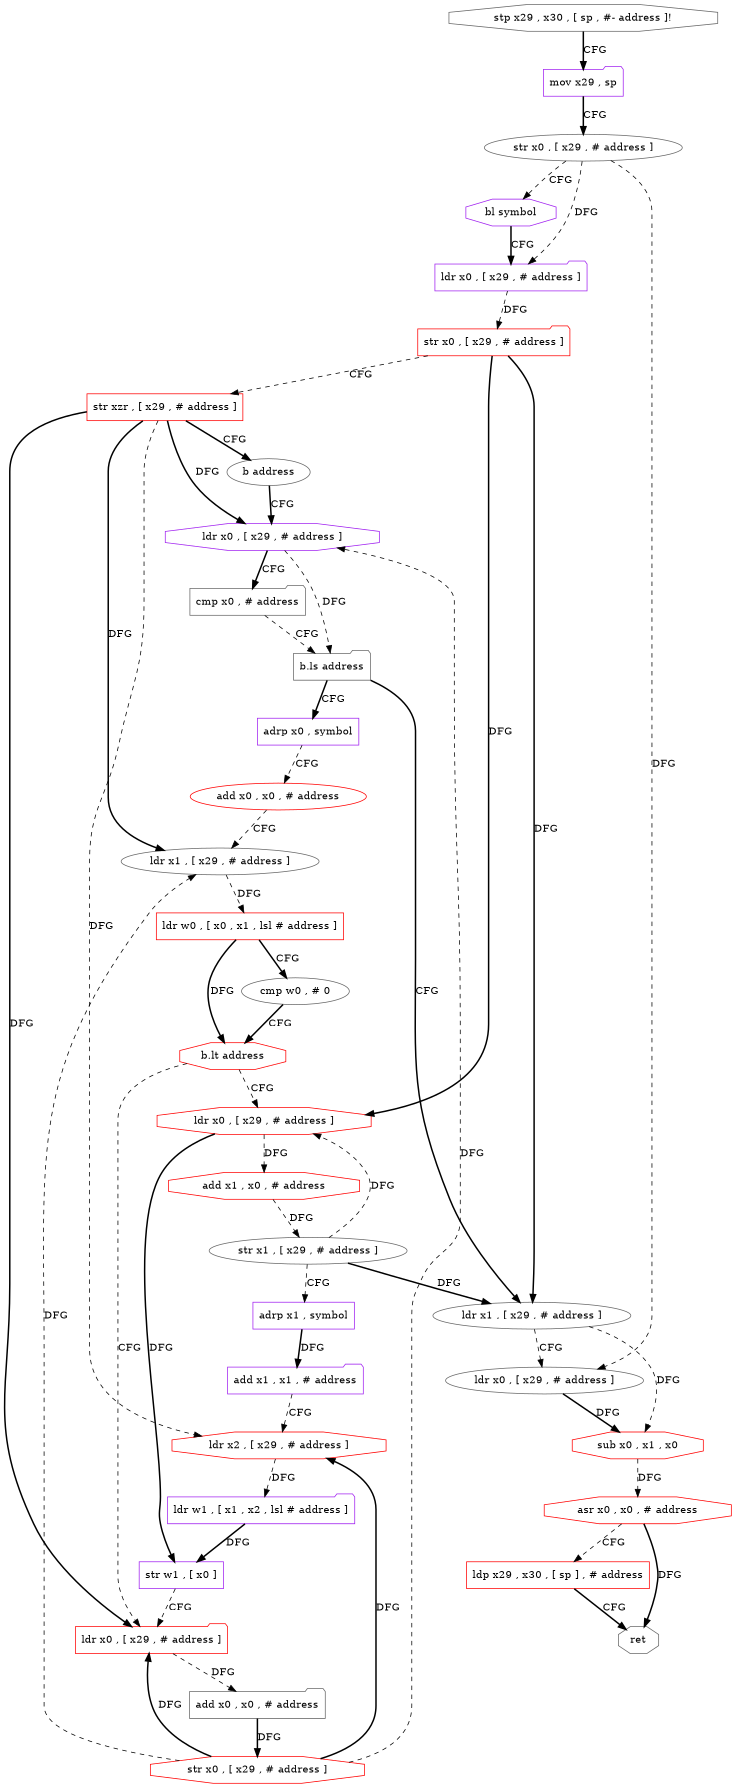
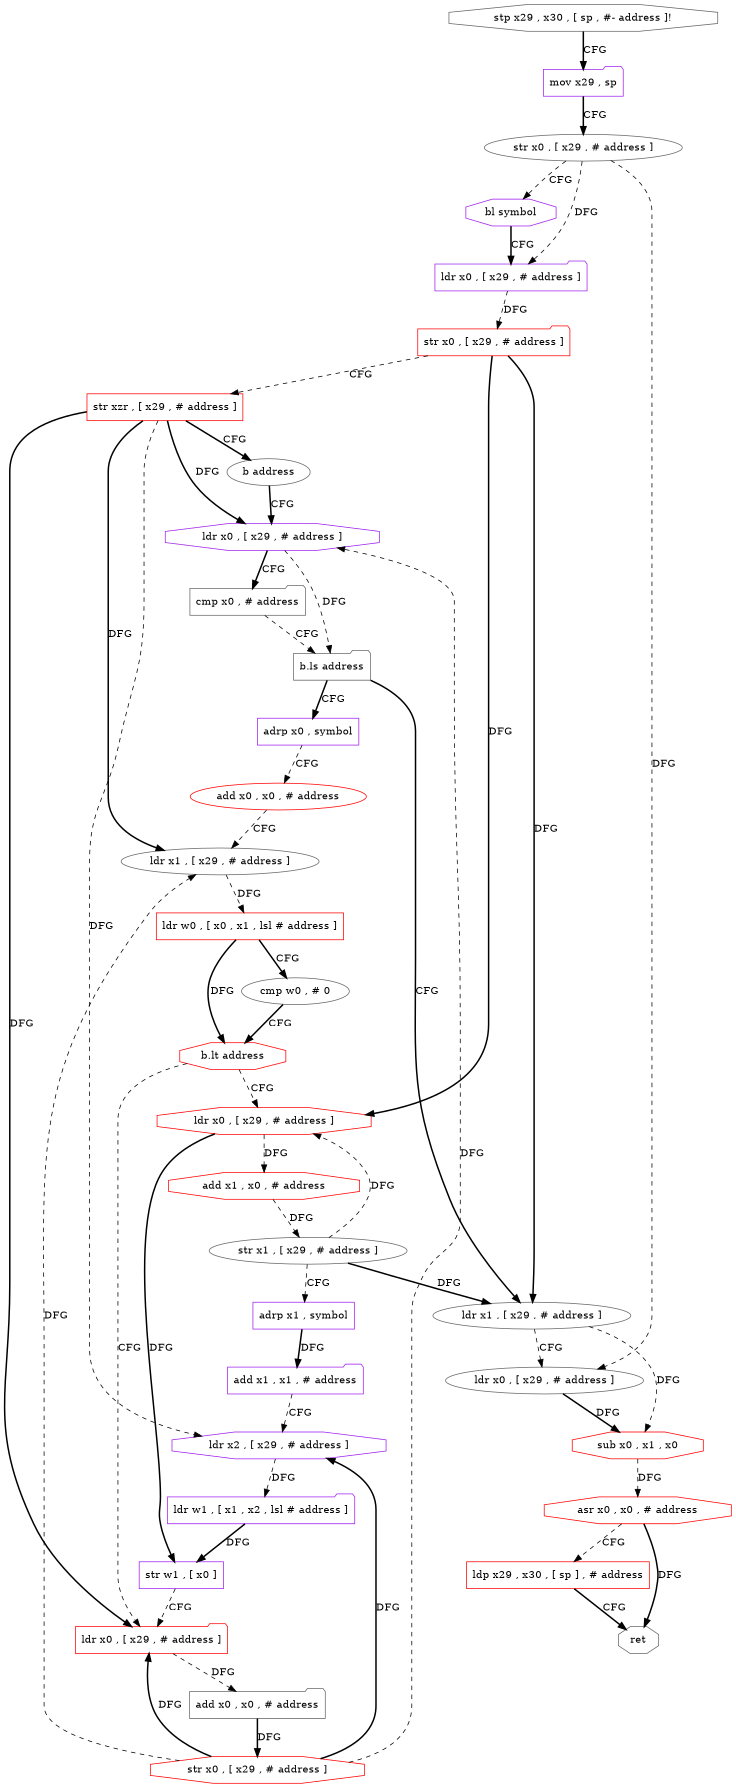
(279, 1445) -> (279, 1445)
